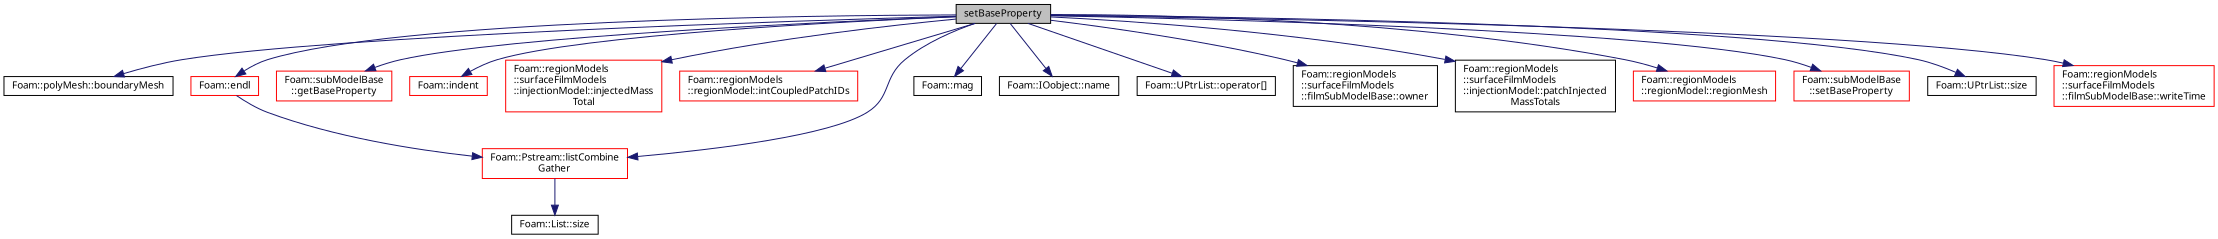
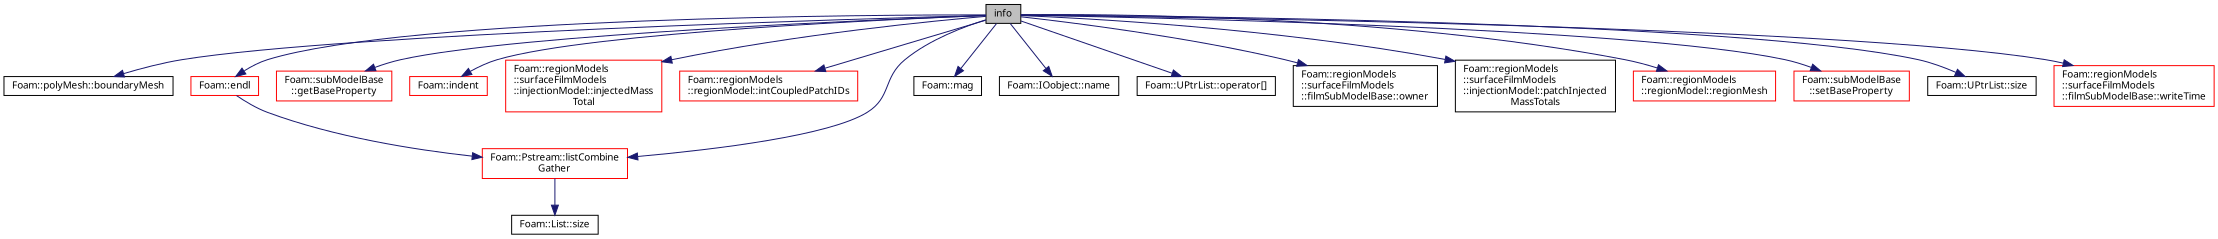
(1003, 14) -> (1003, 14)
